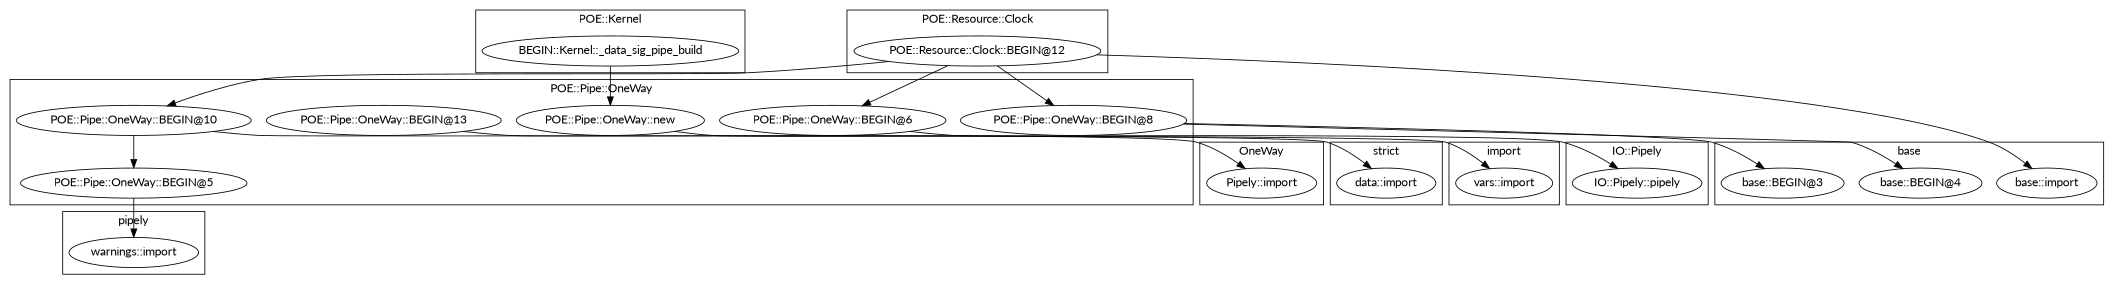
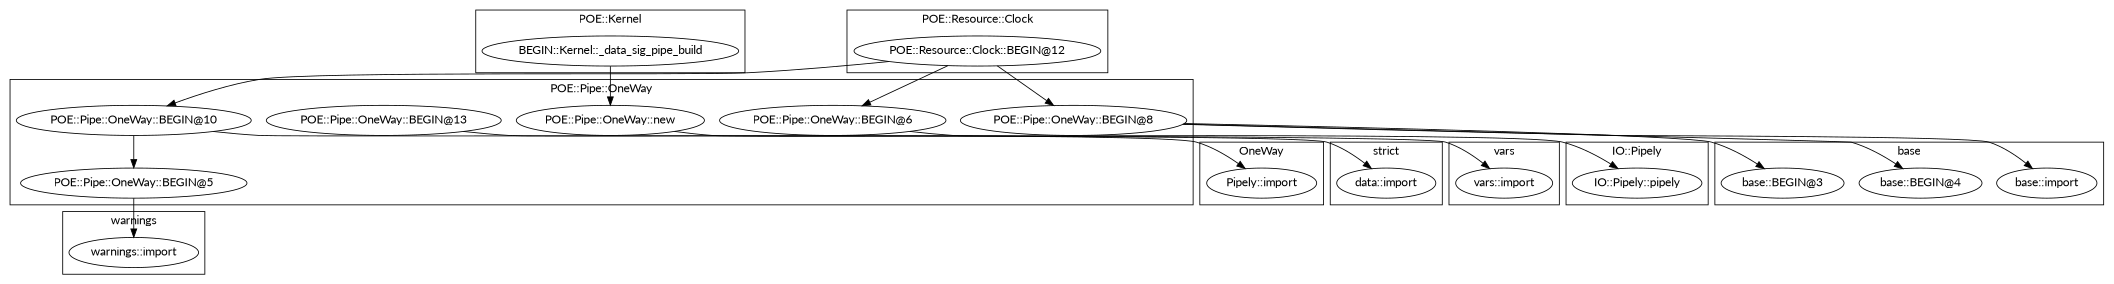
(1566, 79) -> (1607, 135)
(1504, 152) -> (1504, 152)
(134, 221) -> (134, 221)
